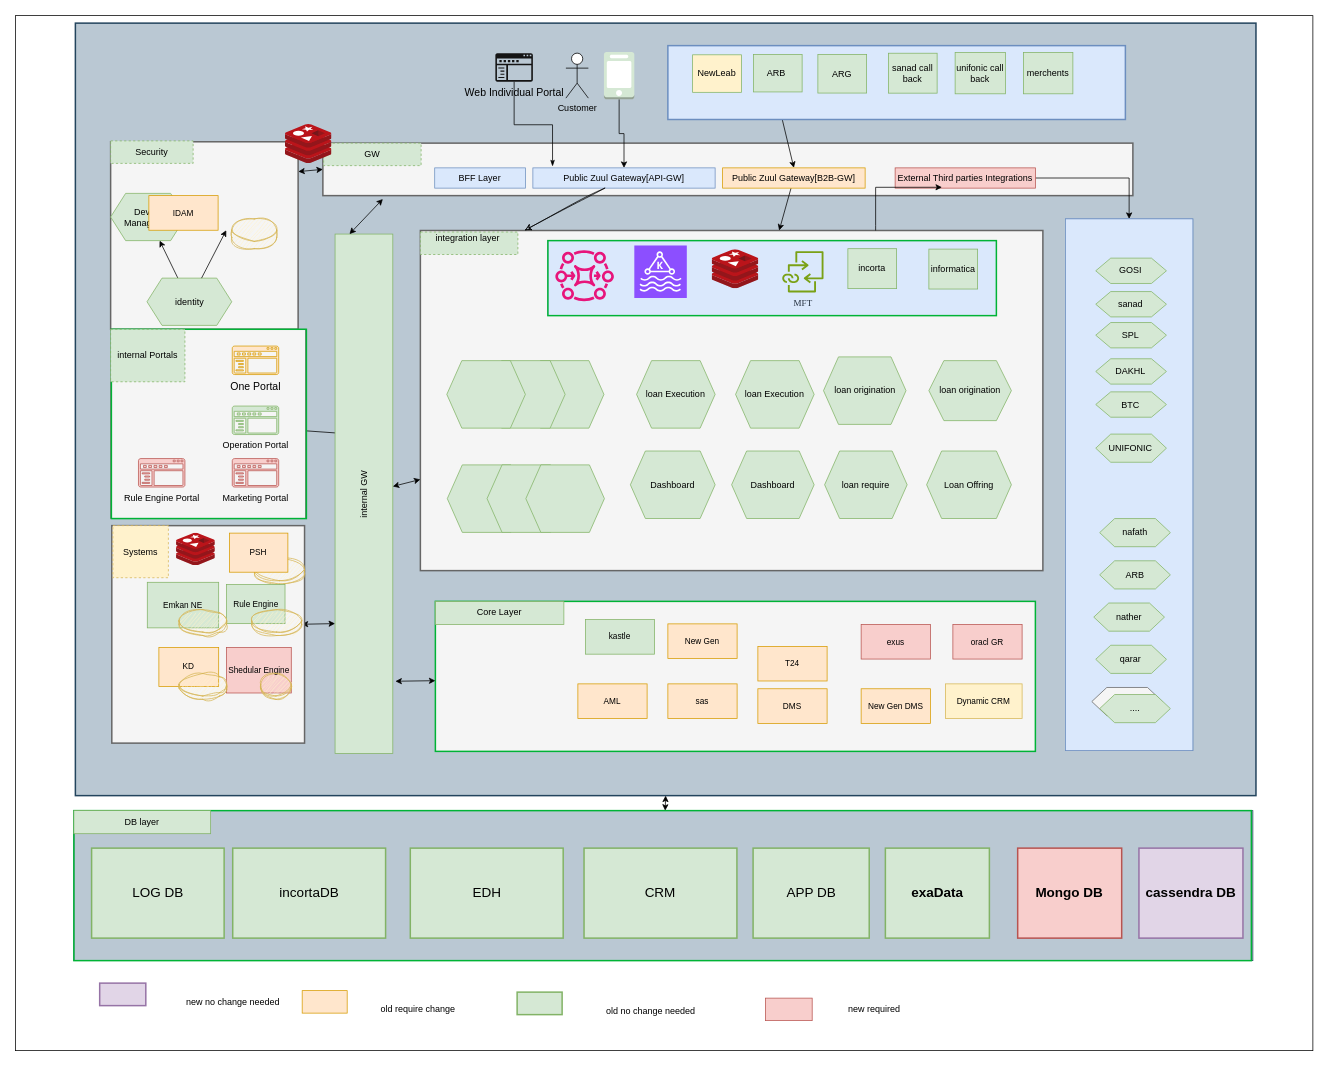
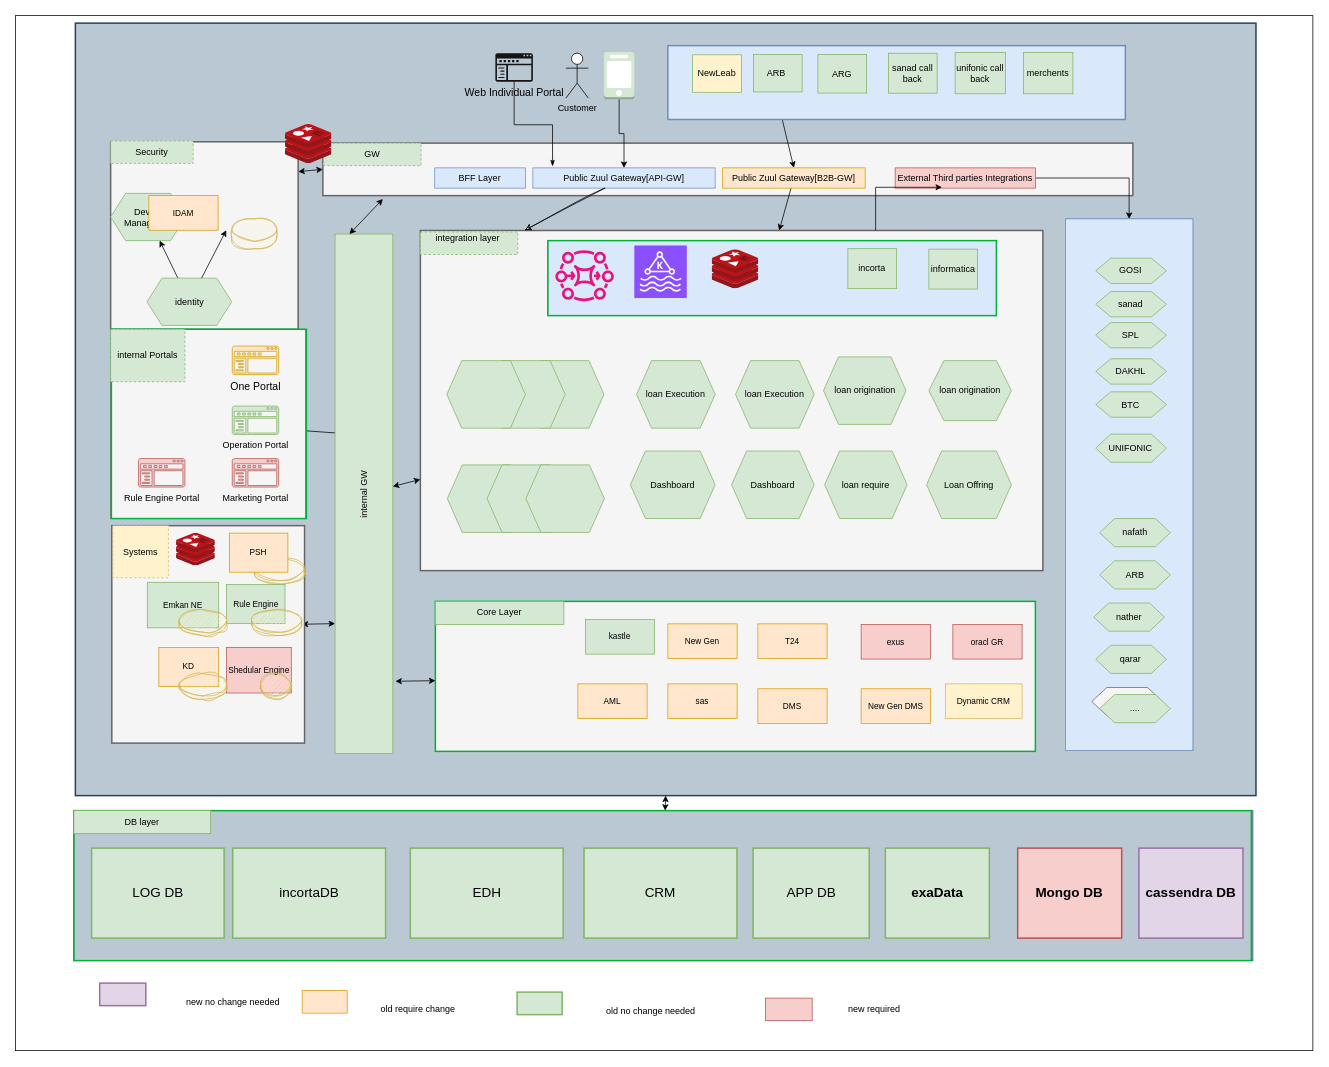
(803, 272) -> none
(792, 663) -> (792, 641)
